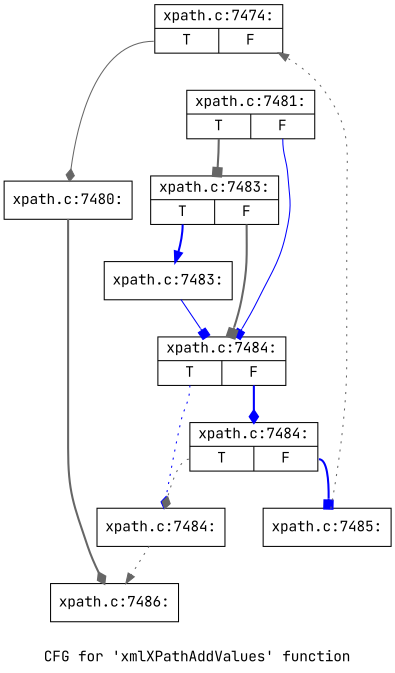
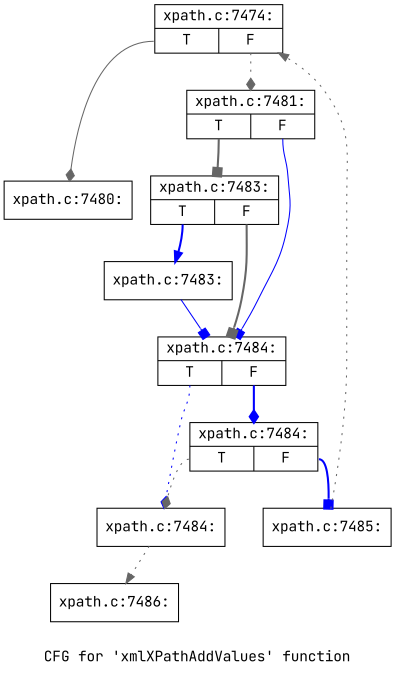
none -> (251, 66)
(68, 398) -> none
